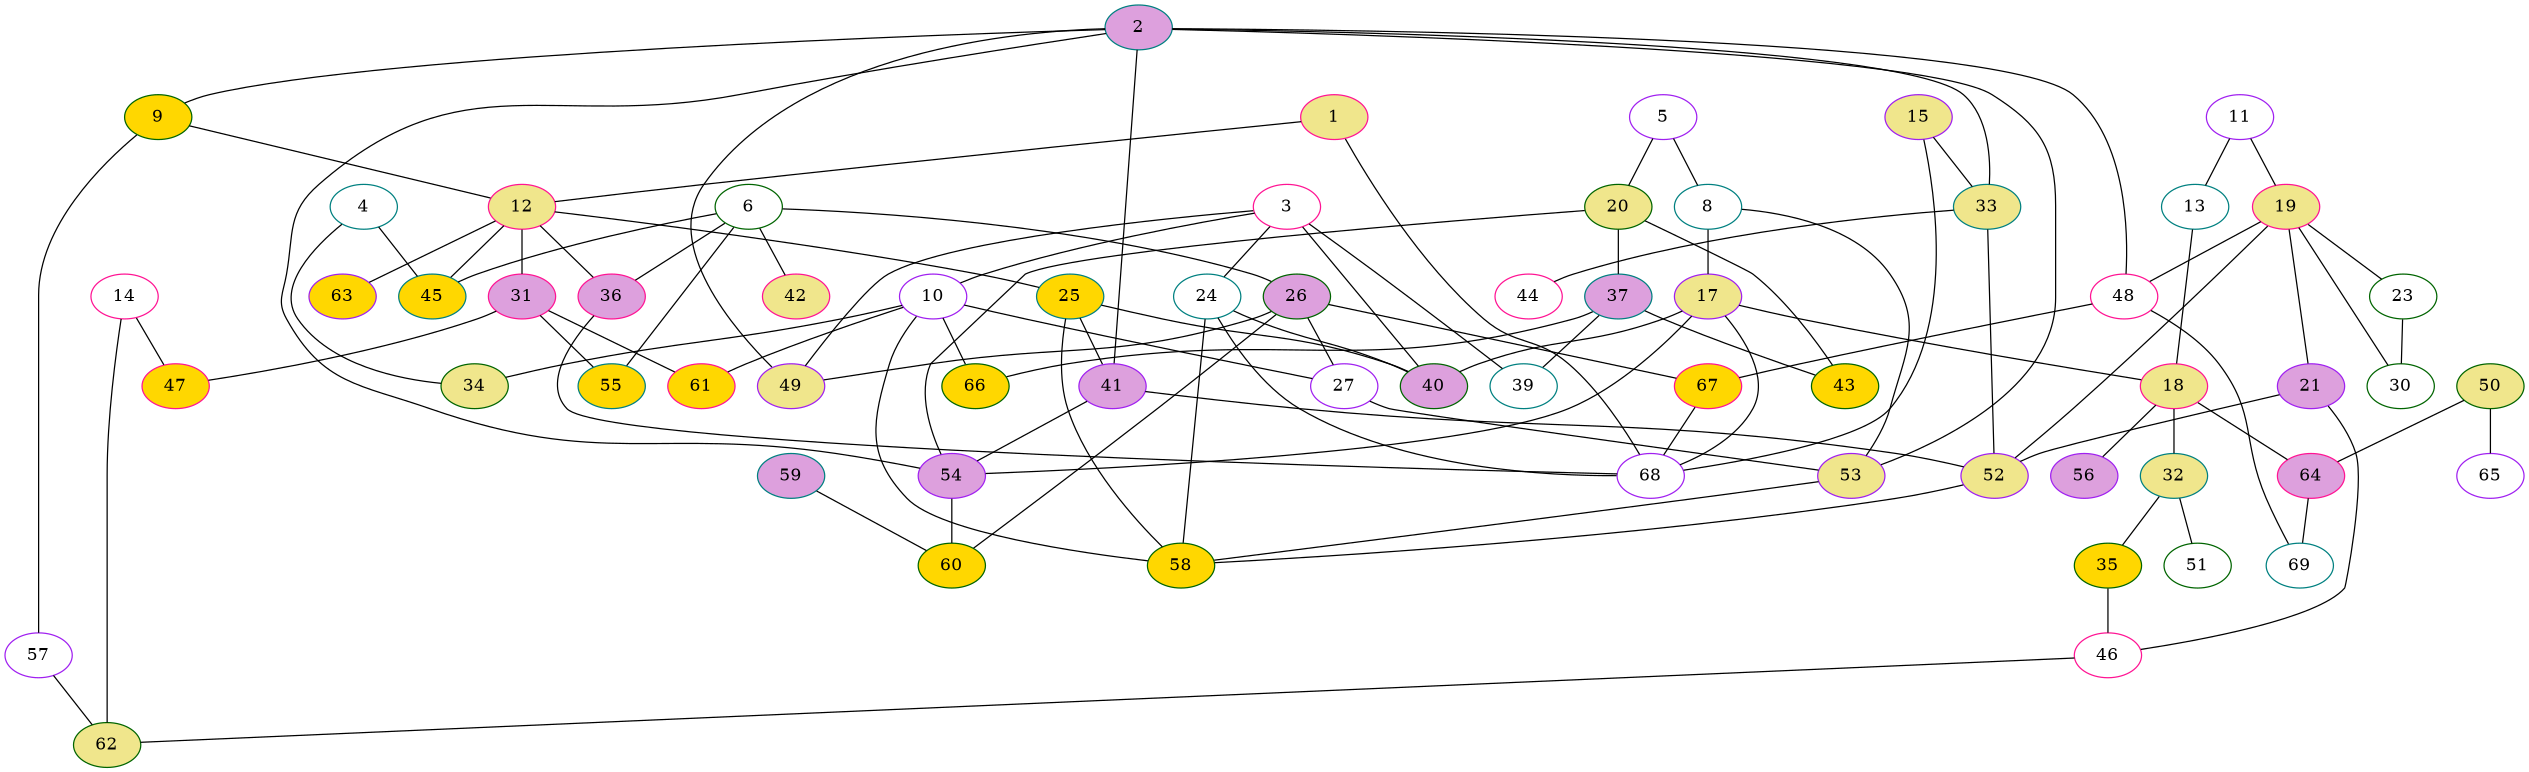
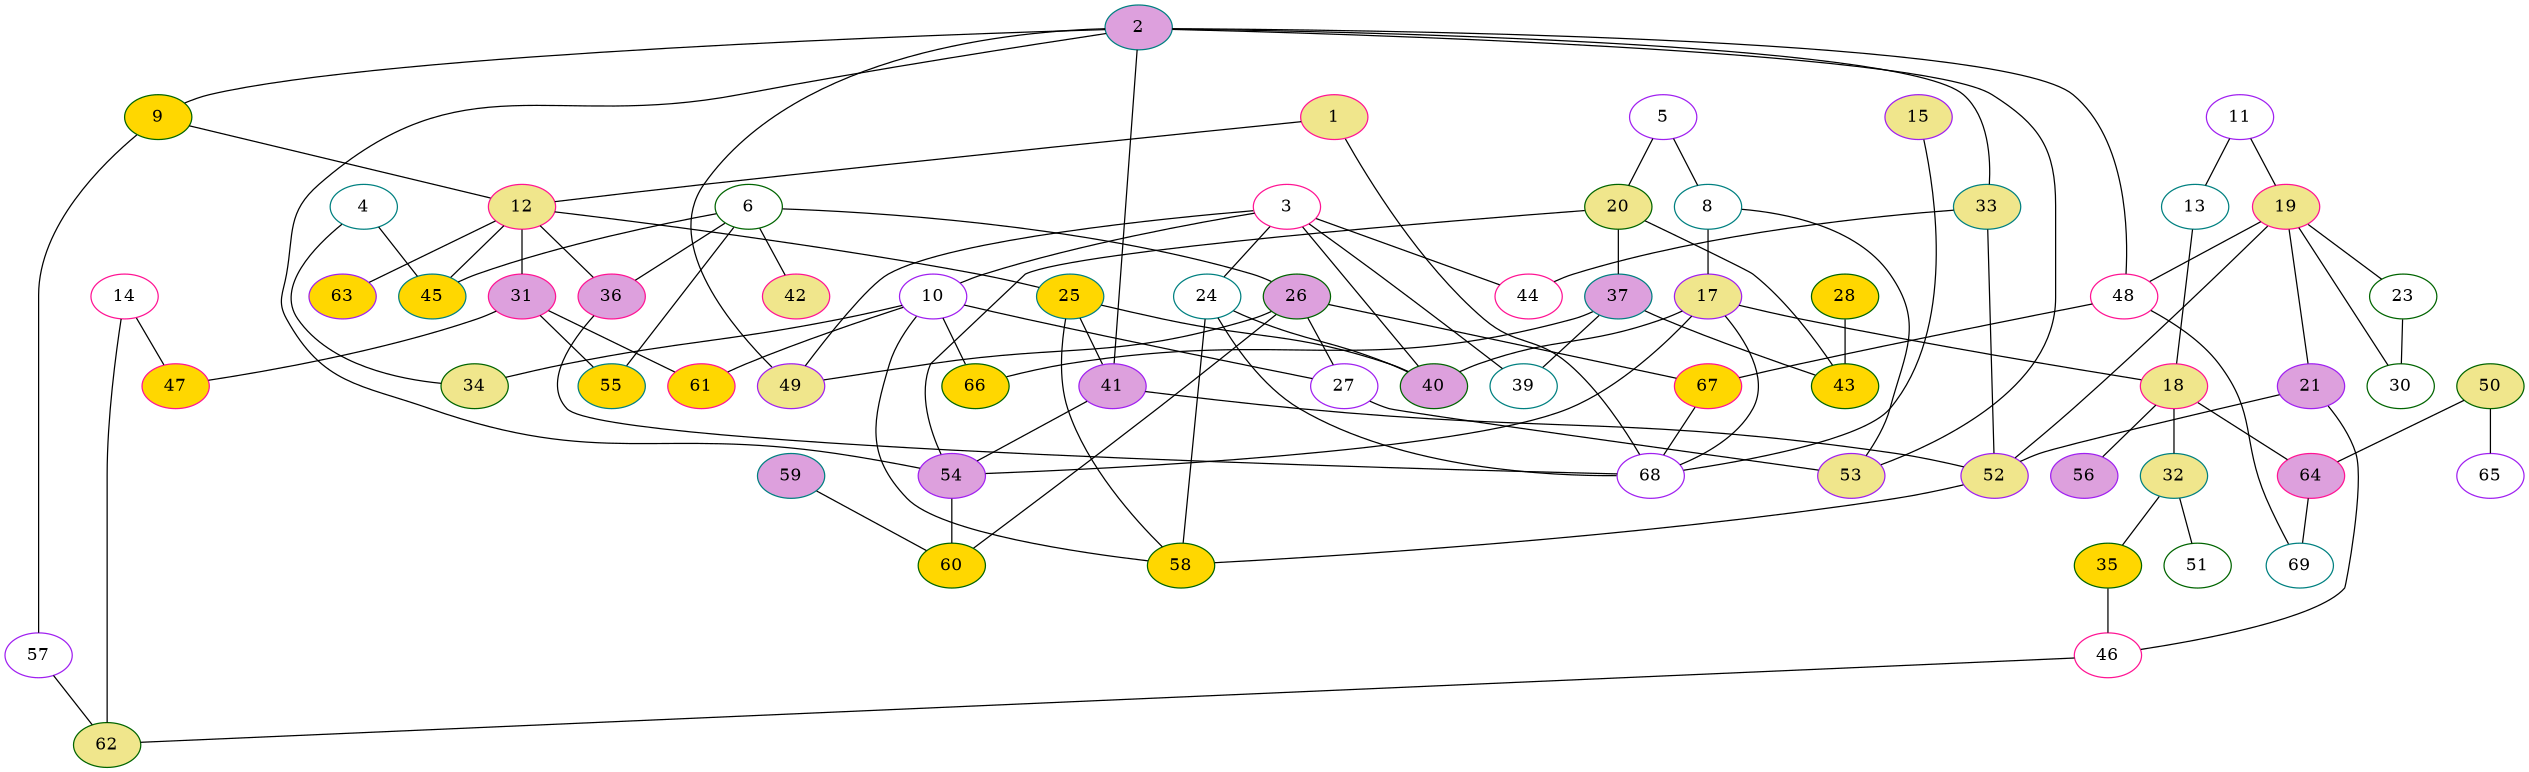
(1953, 162) -> none
none -> (1408, 252)
none -> (1845, 297)
(1516, 522) -> none
